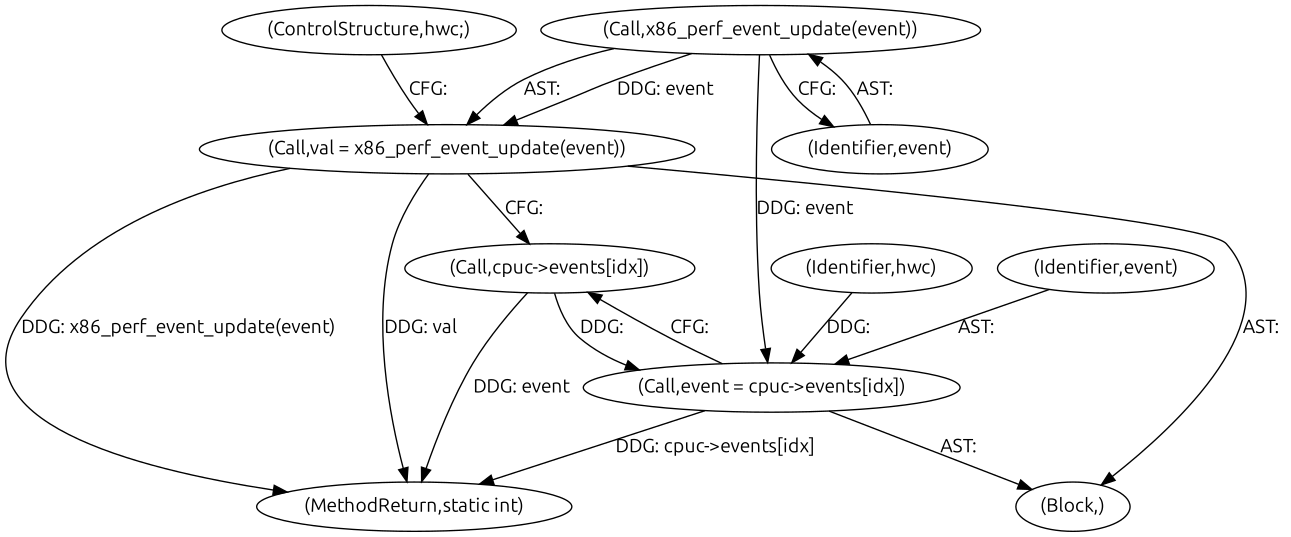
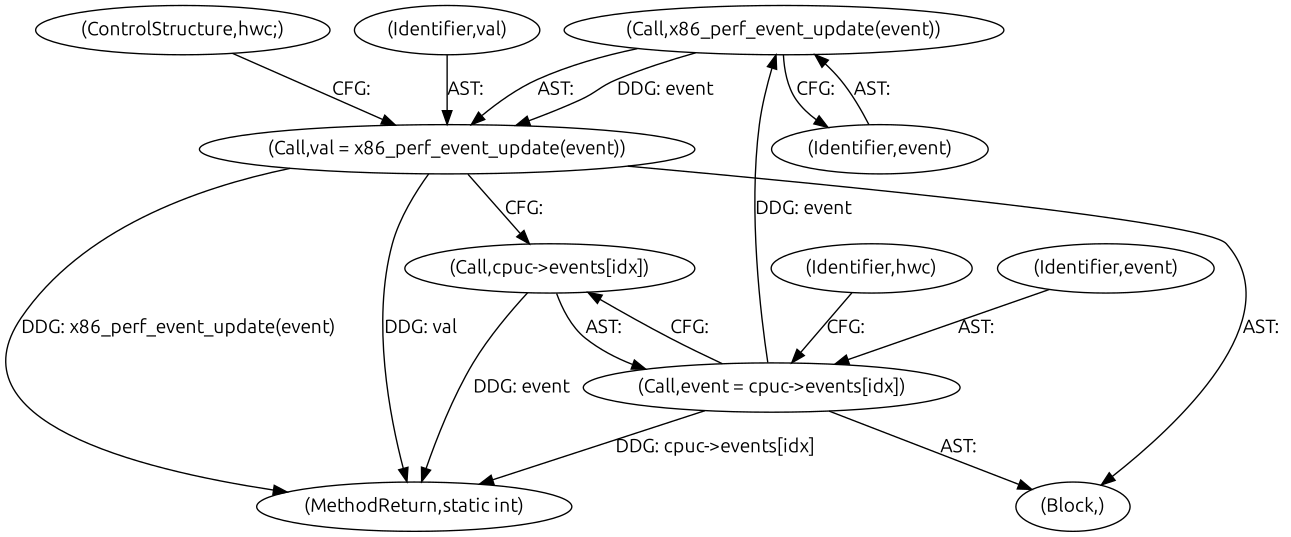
none -> (447, 30)
(756, 202) -> (755, 215)
(605, 328) -> (607, 328)
(851, 328) -> (848, 328)
